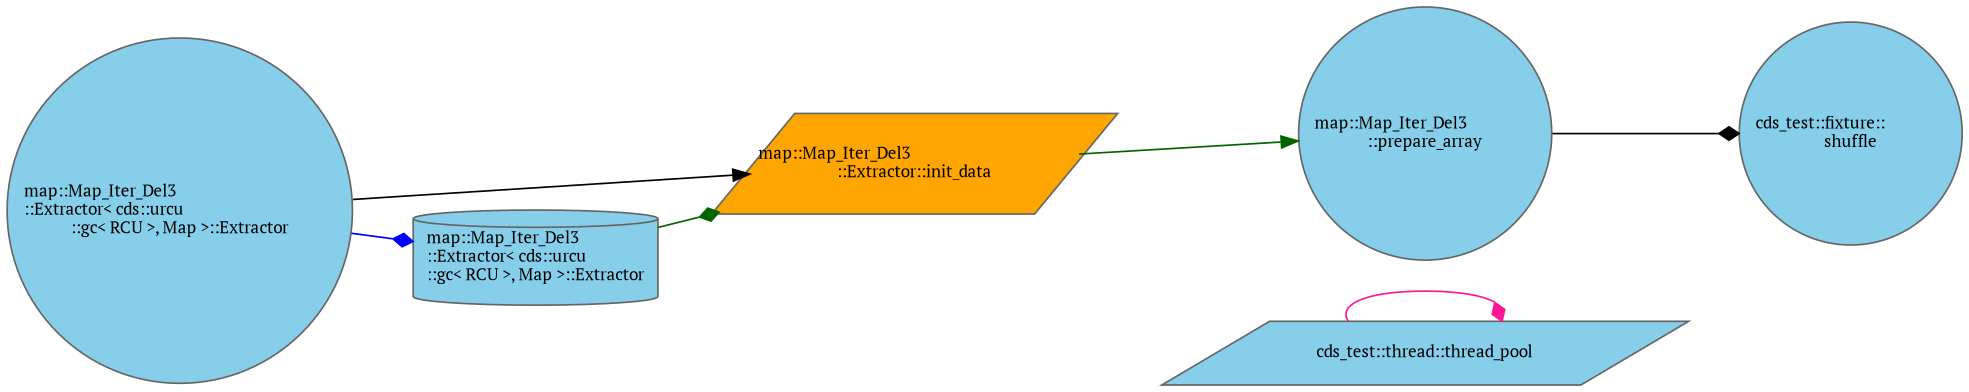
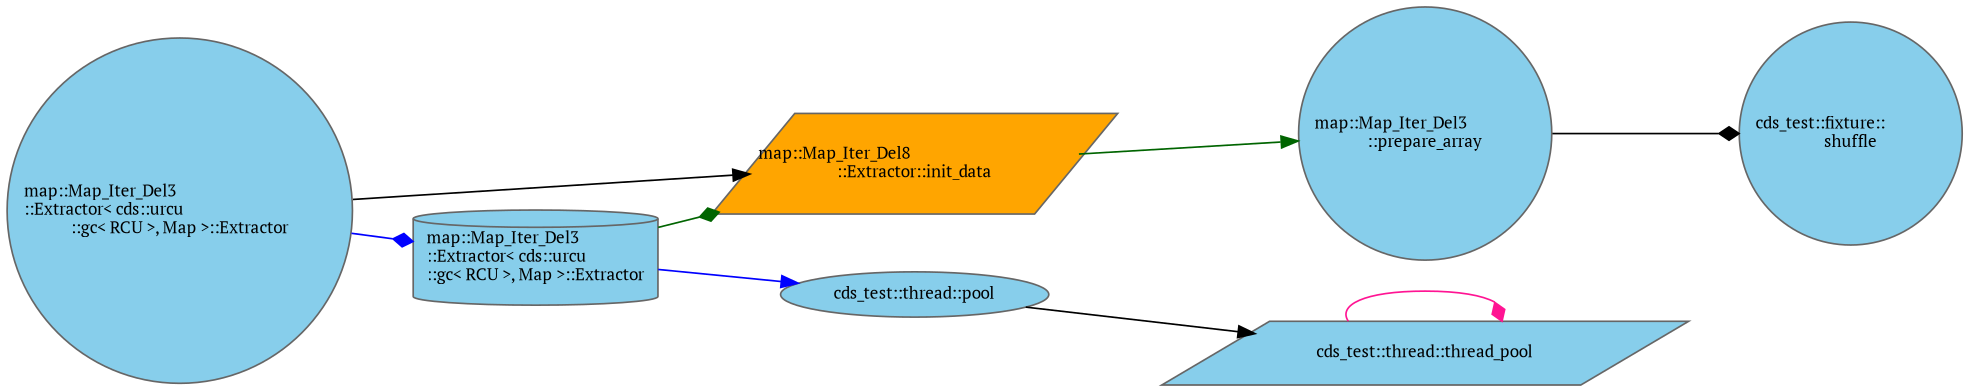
(915, 164) -> (915, 164)
none -> (915, 294)
